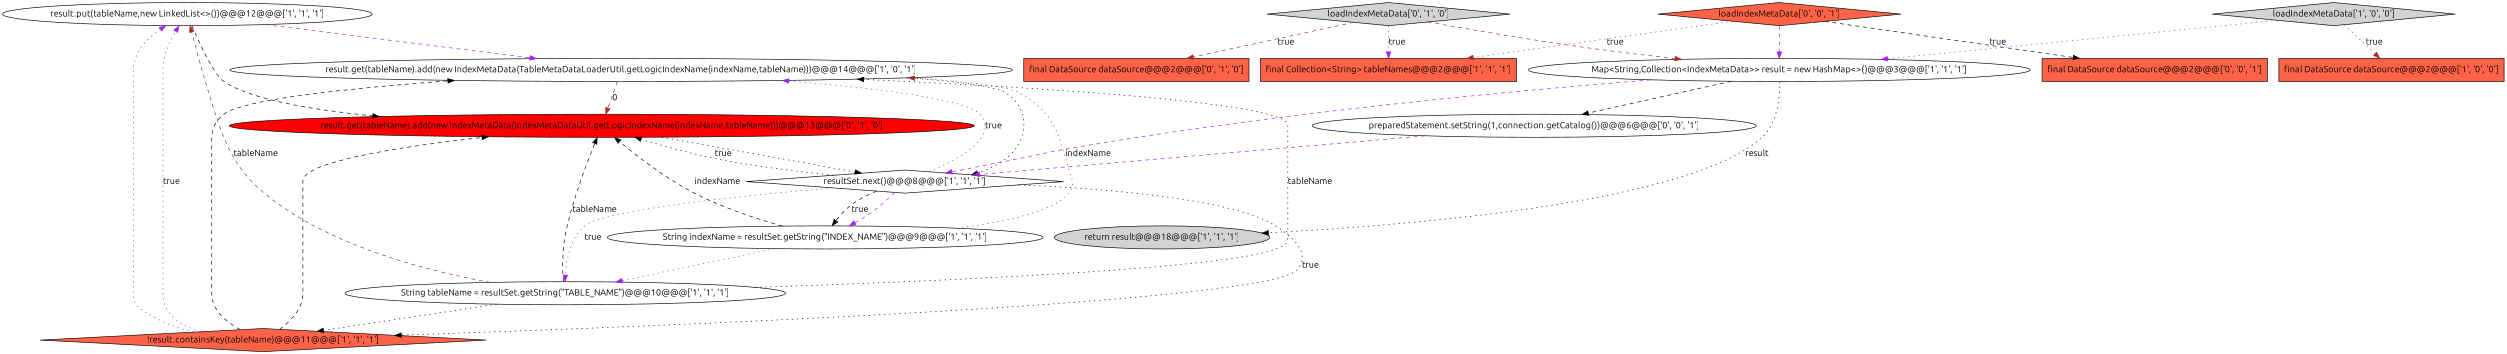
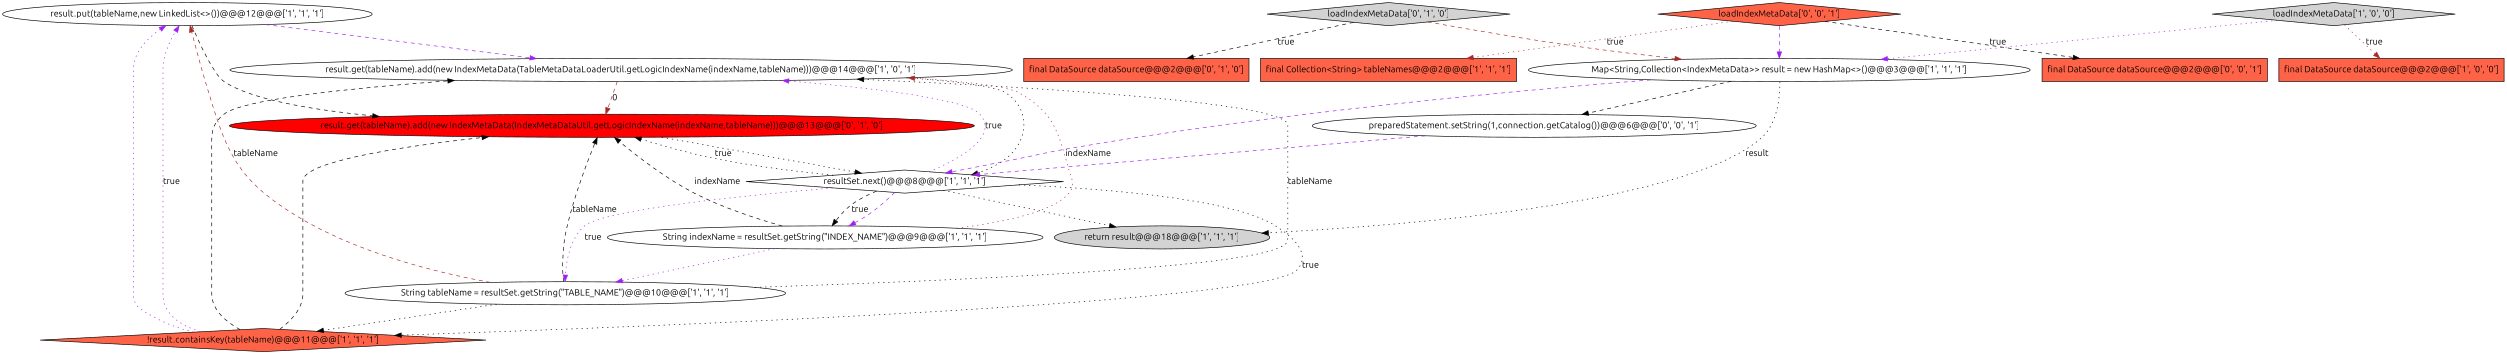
(1389, 39) -> none
(1274, 40) -> (1274, 40)
none -> (1026, 208)
